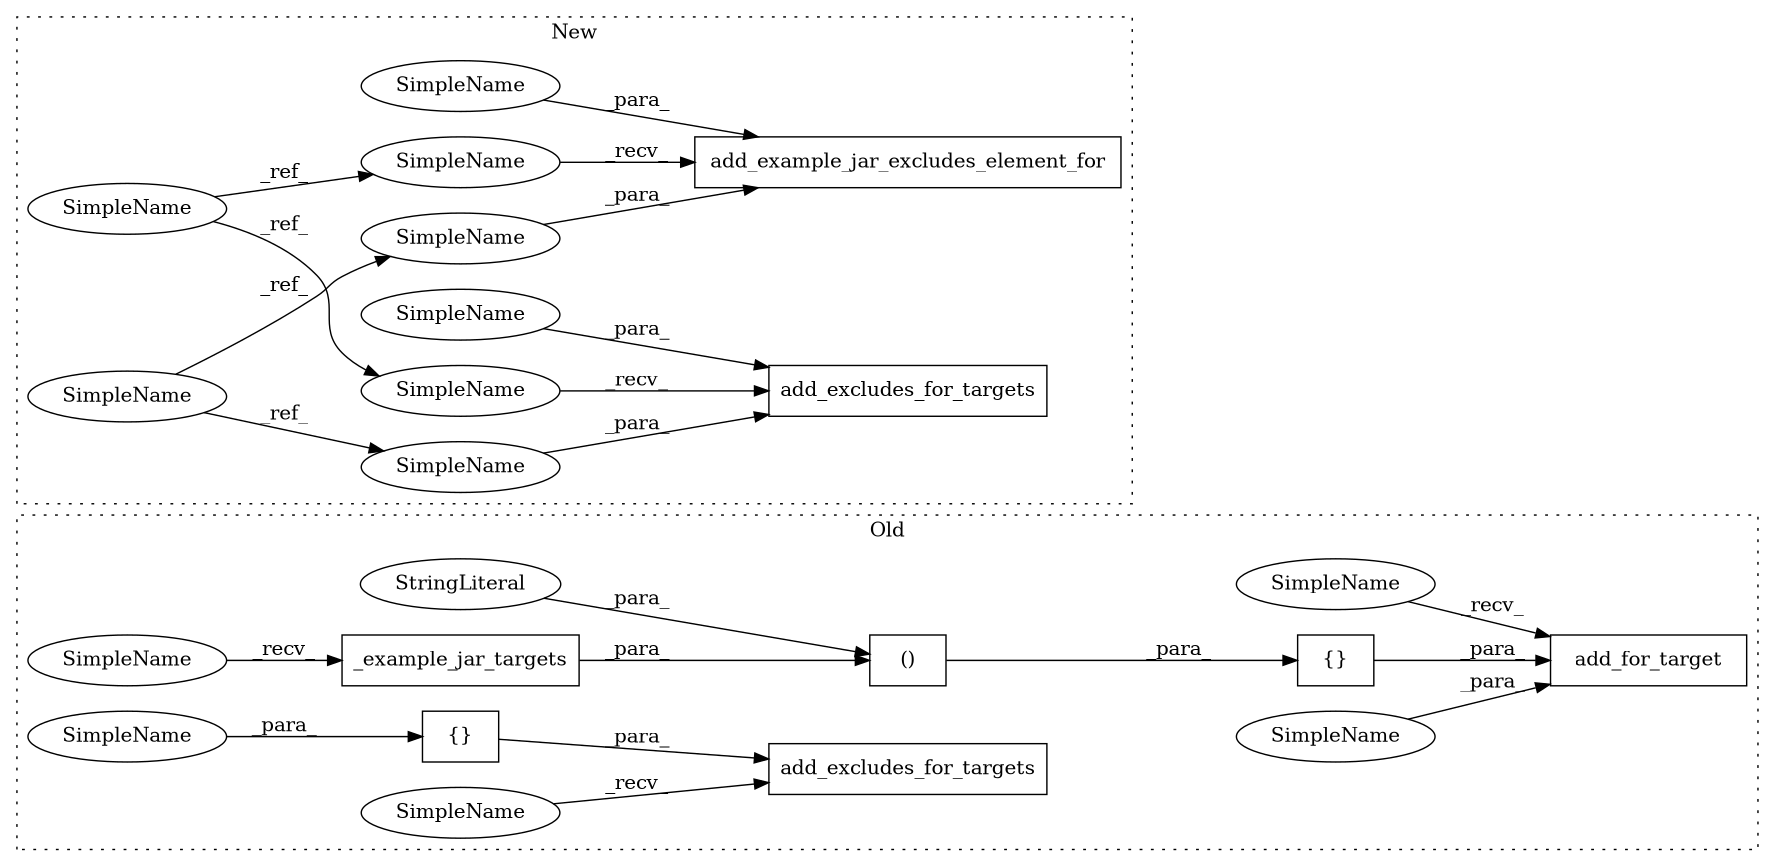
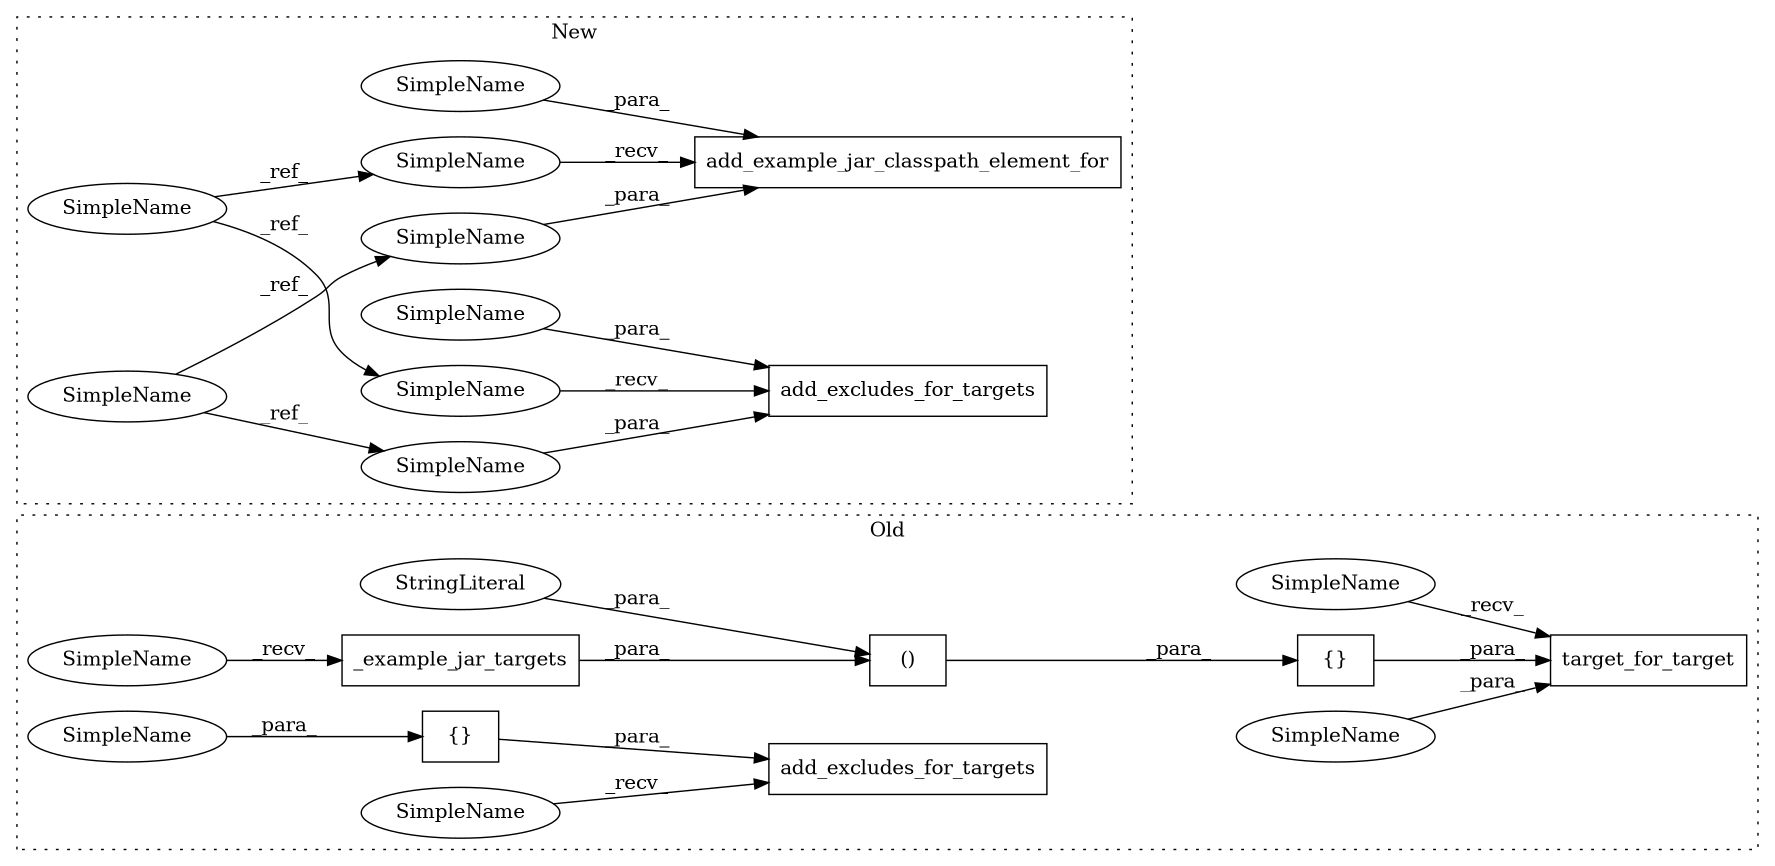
(908, 162) -> (908, 162)
(1649, 660) -> (1649, 660)
